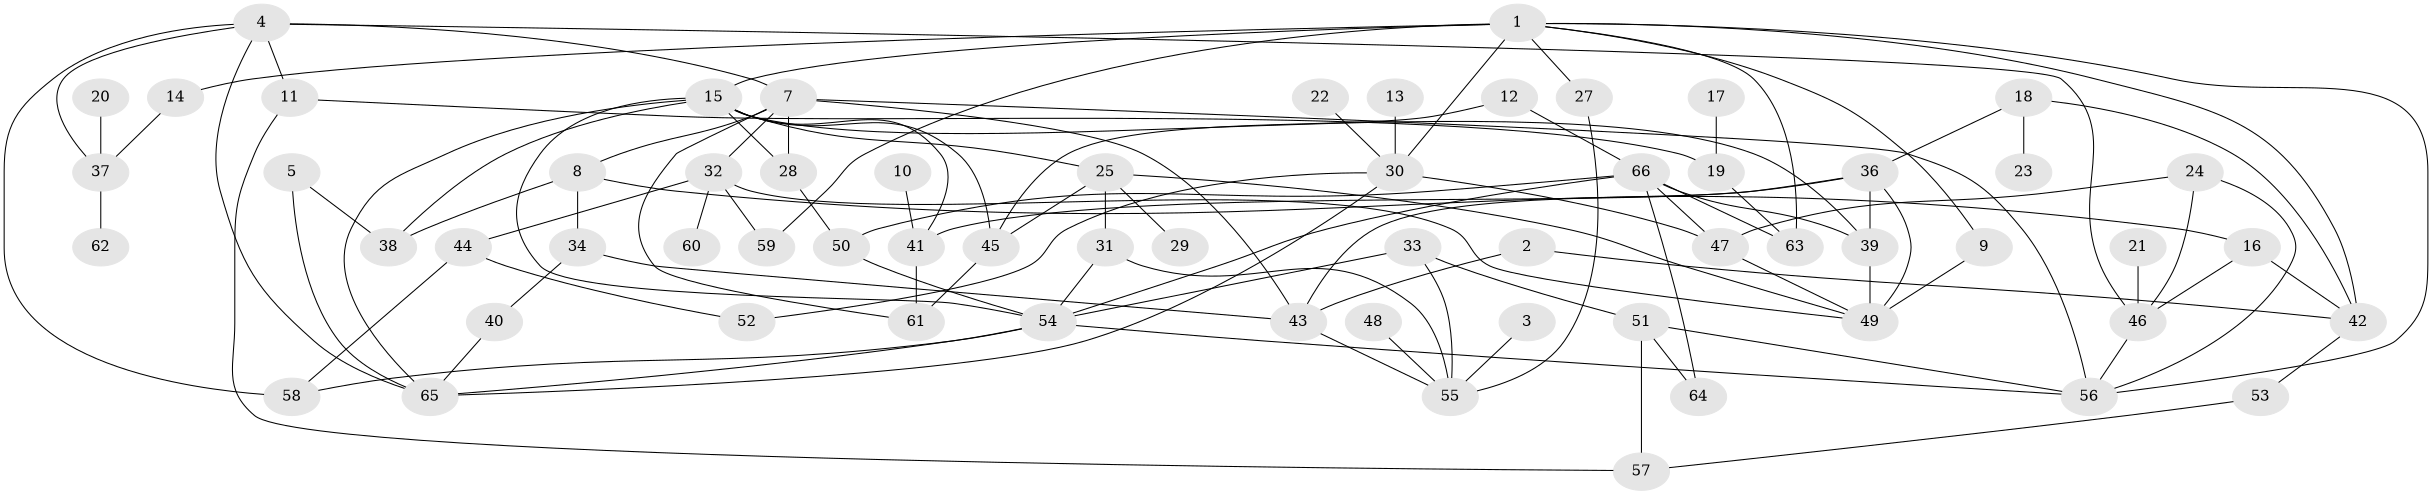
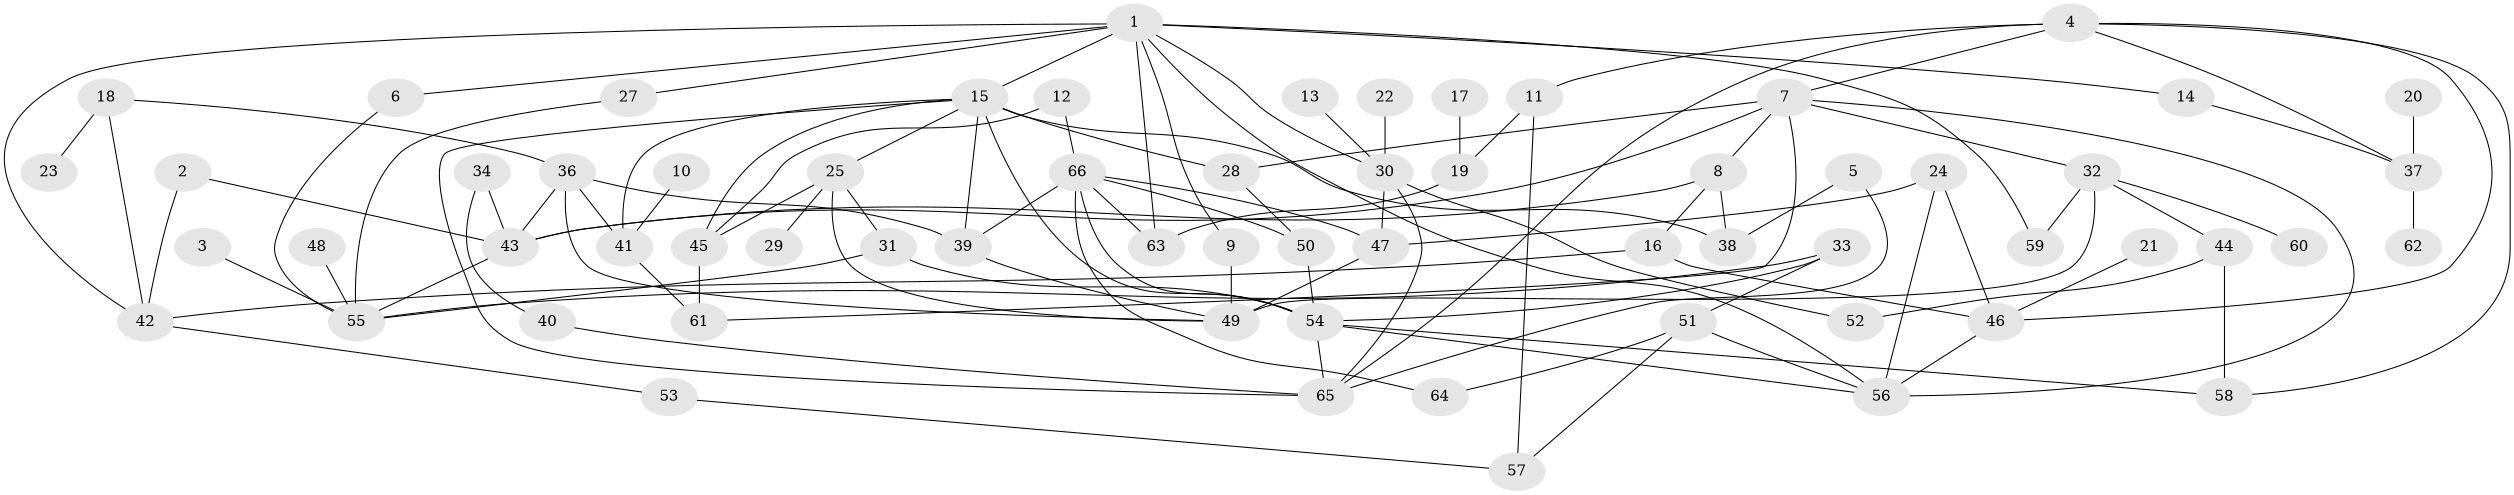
none -> (396, 98)
(578, 206) -> (1348, 219)
